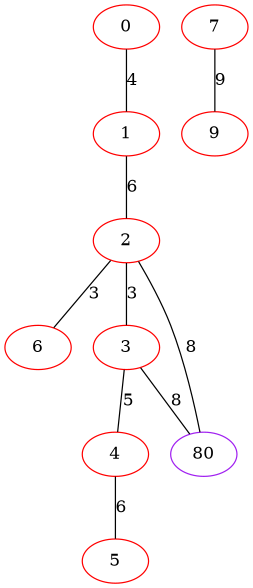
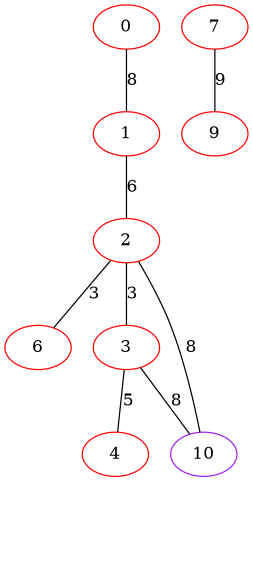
(133, 80) -> (133, 80)
(204, 454) -> (204, 454)
(115, 561) -> none
